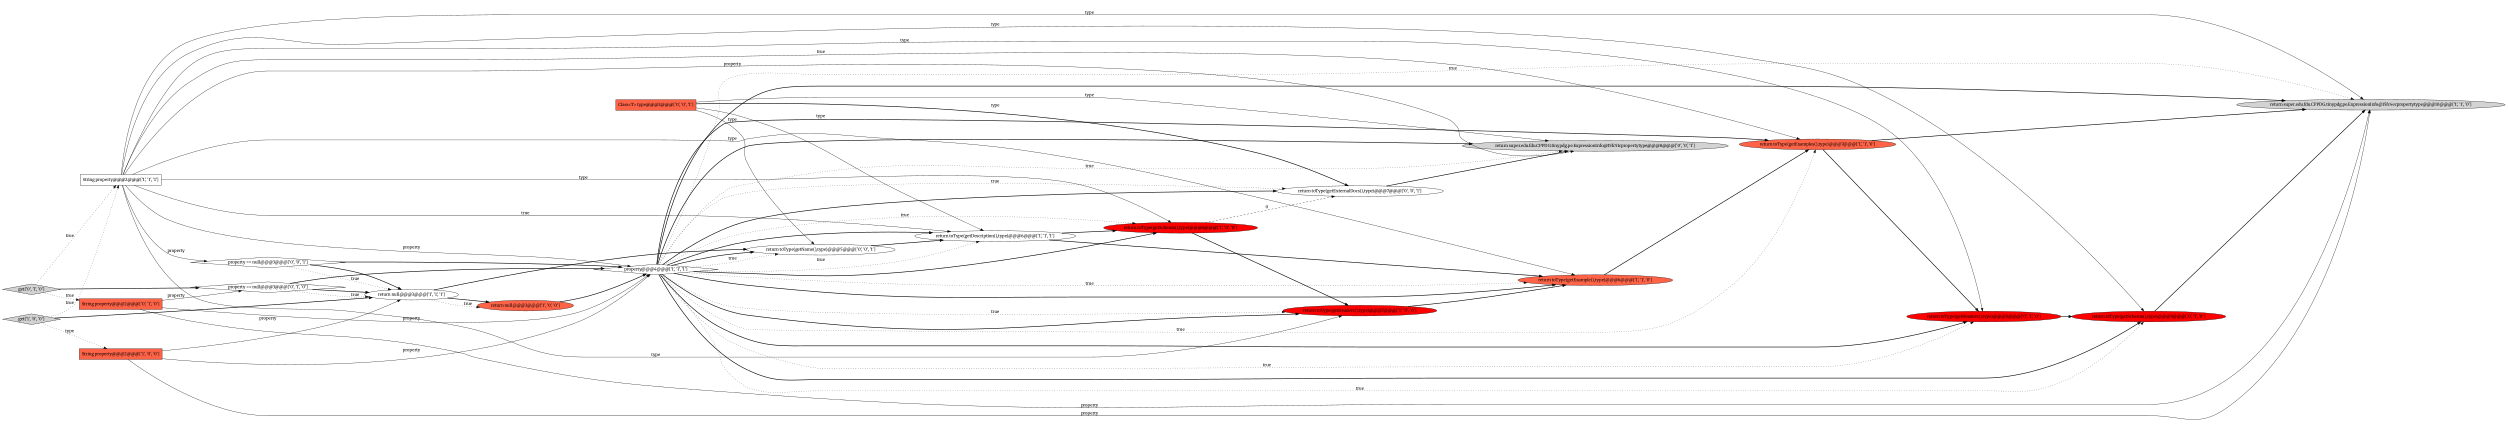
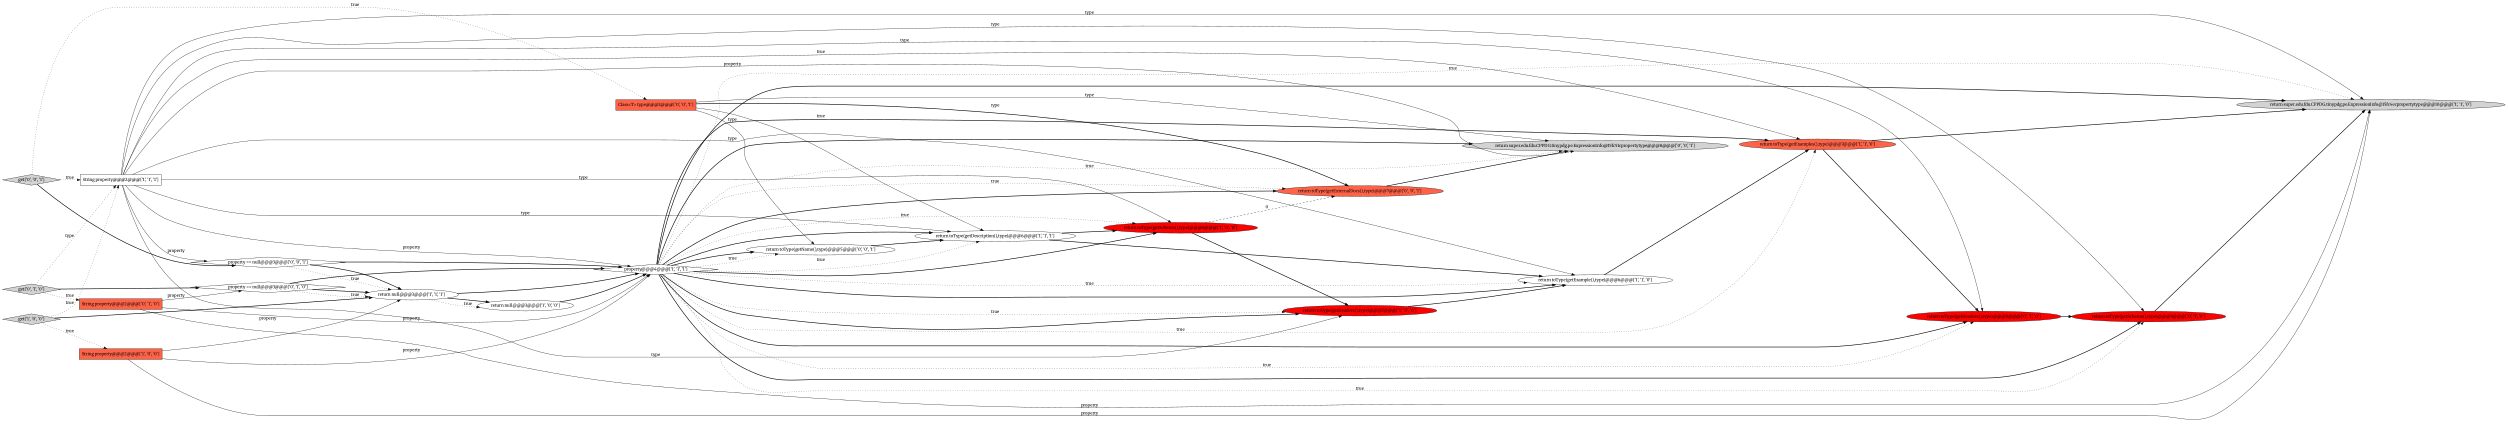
(821, 116) -> (821, 116)
none -> (32, 180)
(1360, 191) -> (1360, 191)
(526, 213) -> (526, 213)
(70, 236) -> (70, 236)
(603, 260) -> (547, 288)
(1595, 280) -> (1595, 280)
(526, 306) -> (526, 306)
(70, 331) -> (70, 331)
